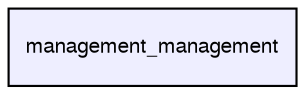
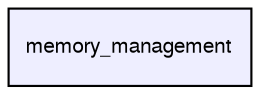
(153, 47) -> (130, 47)
